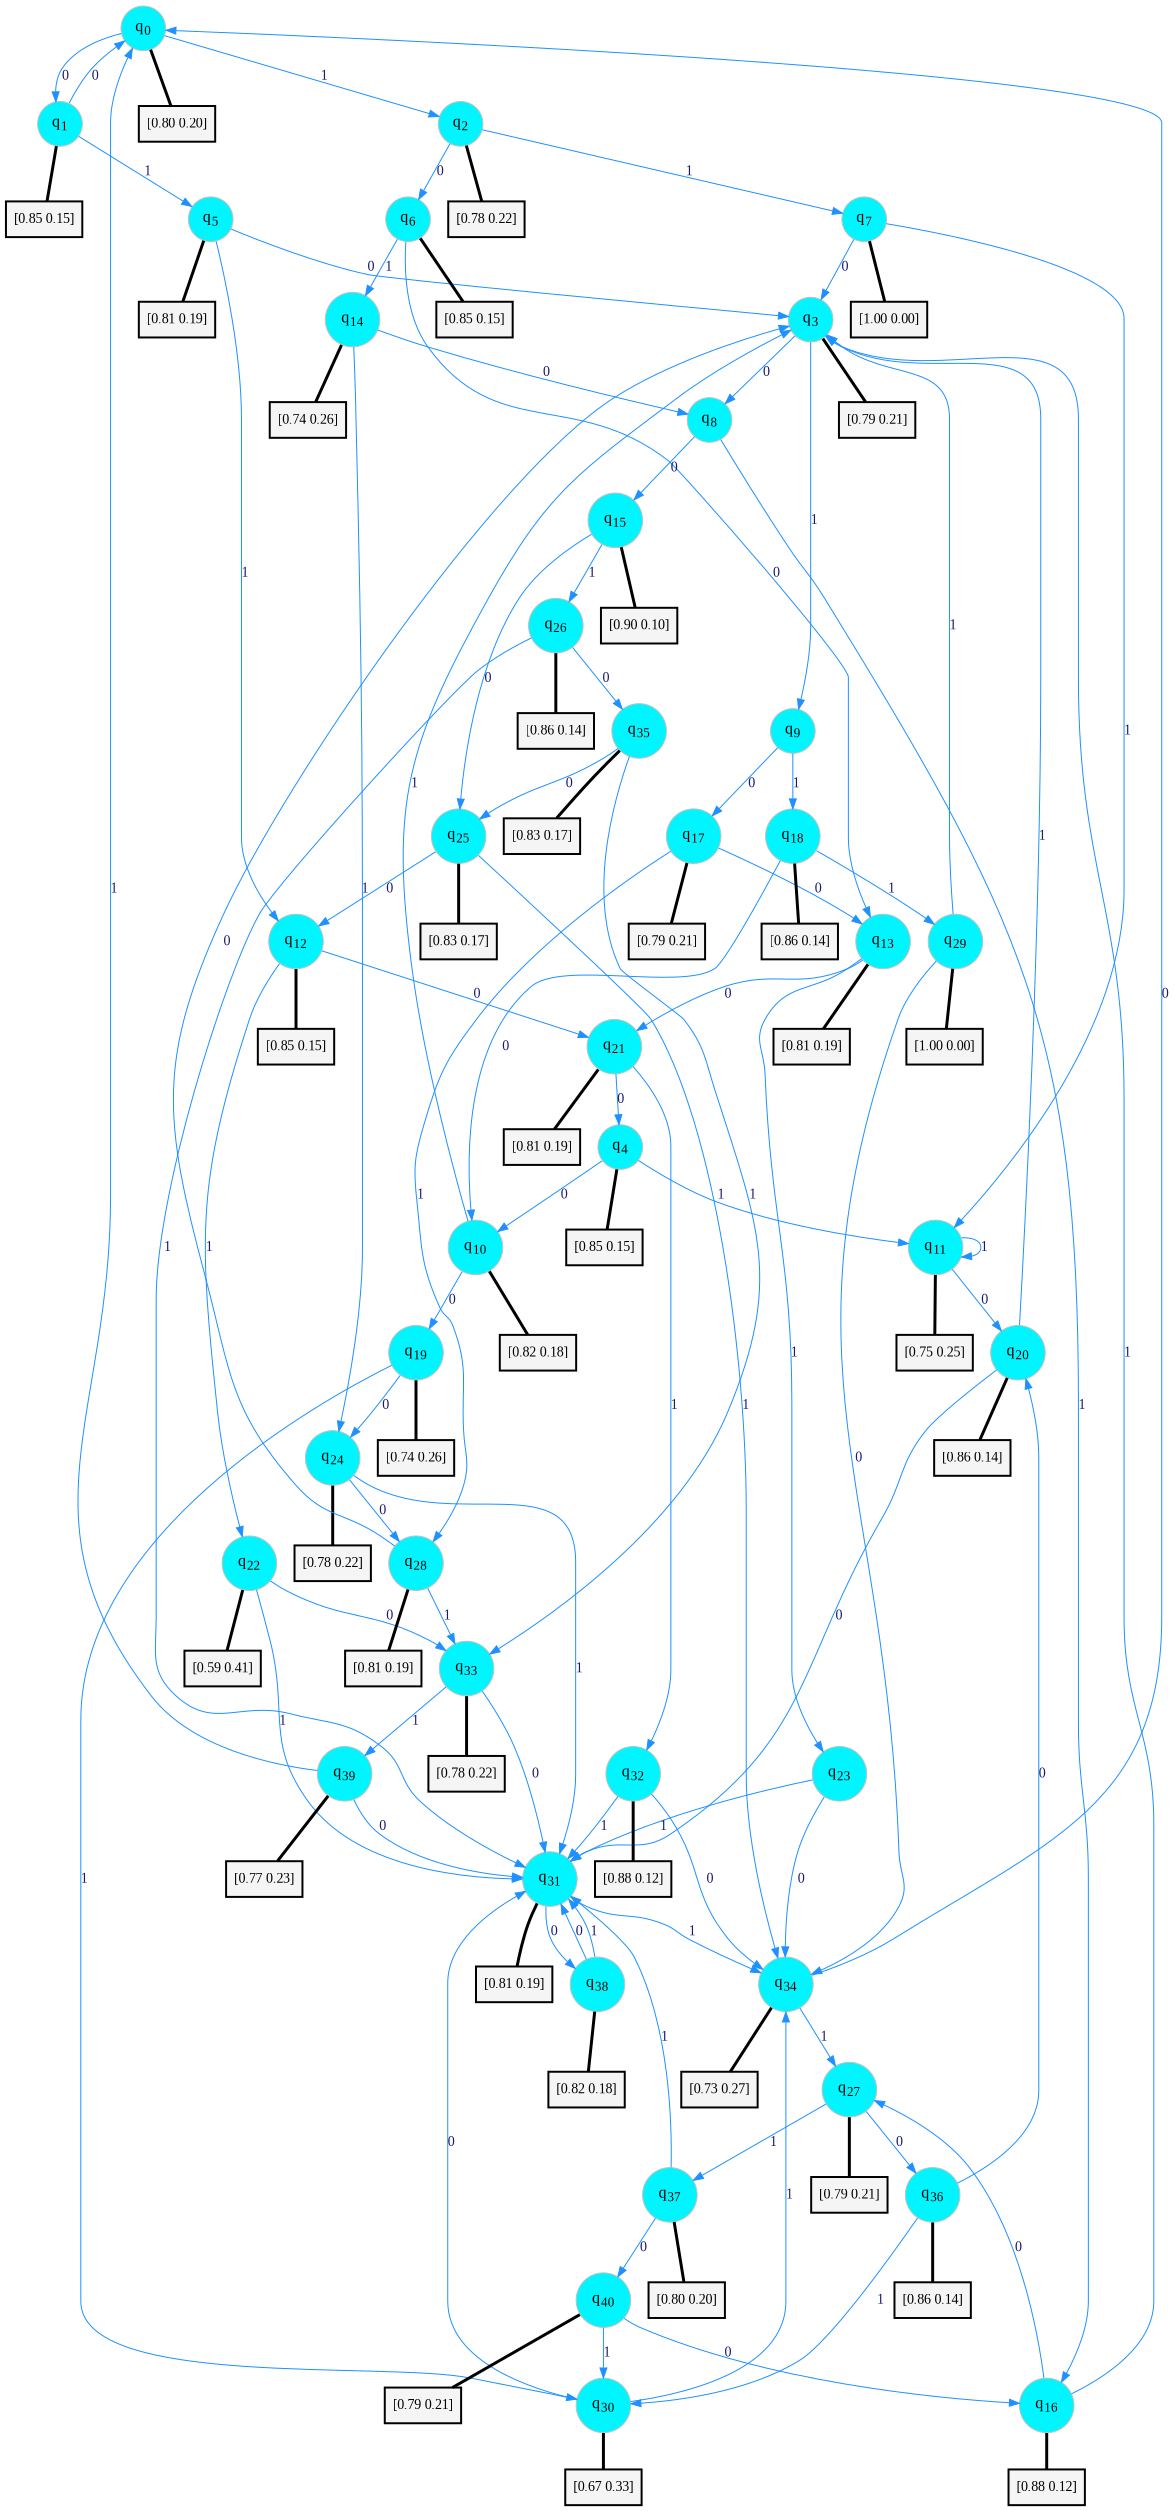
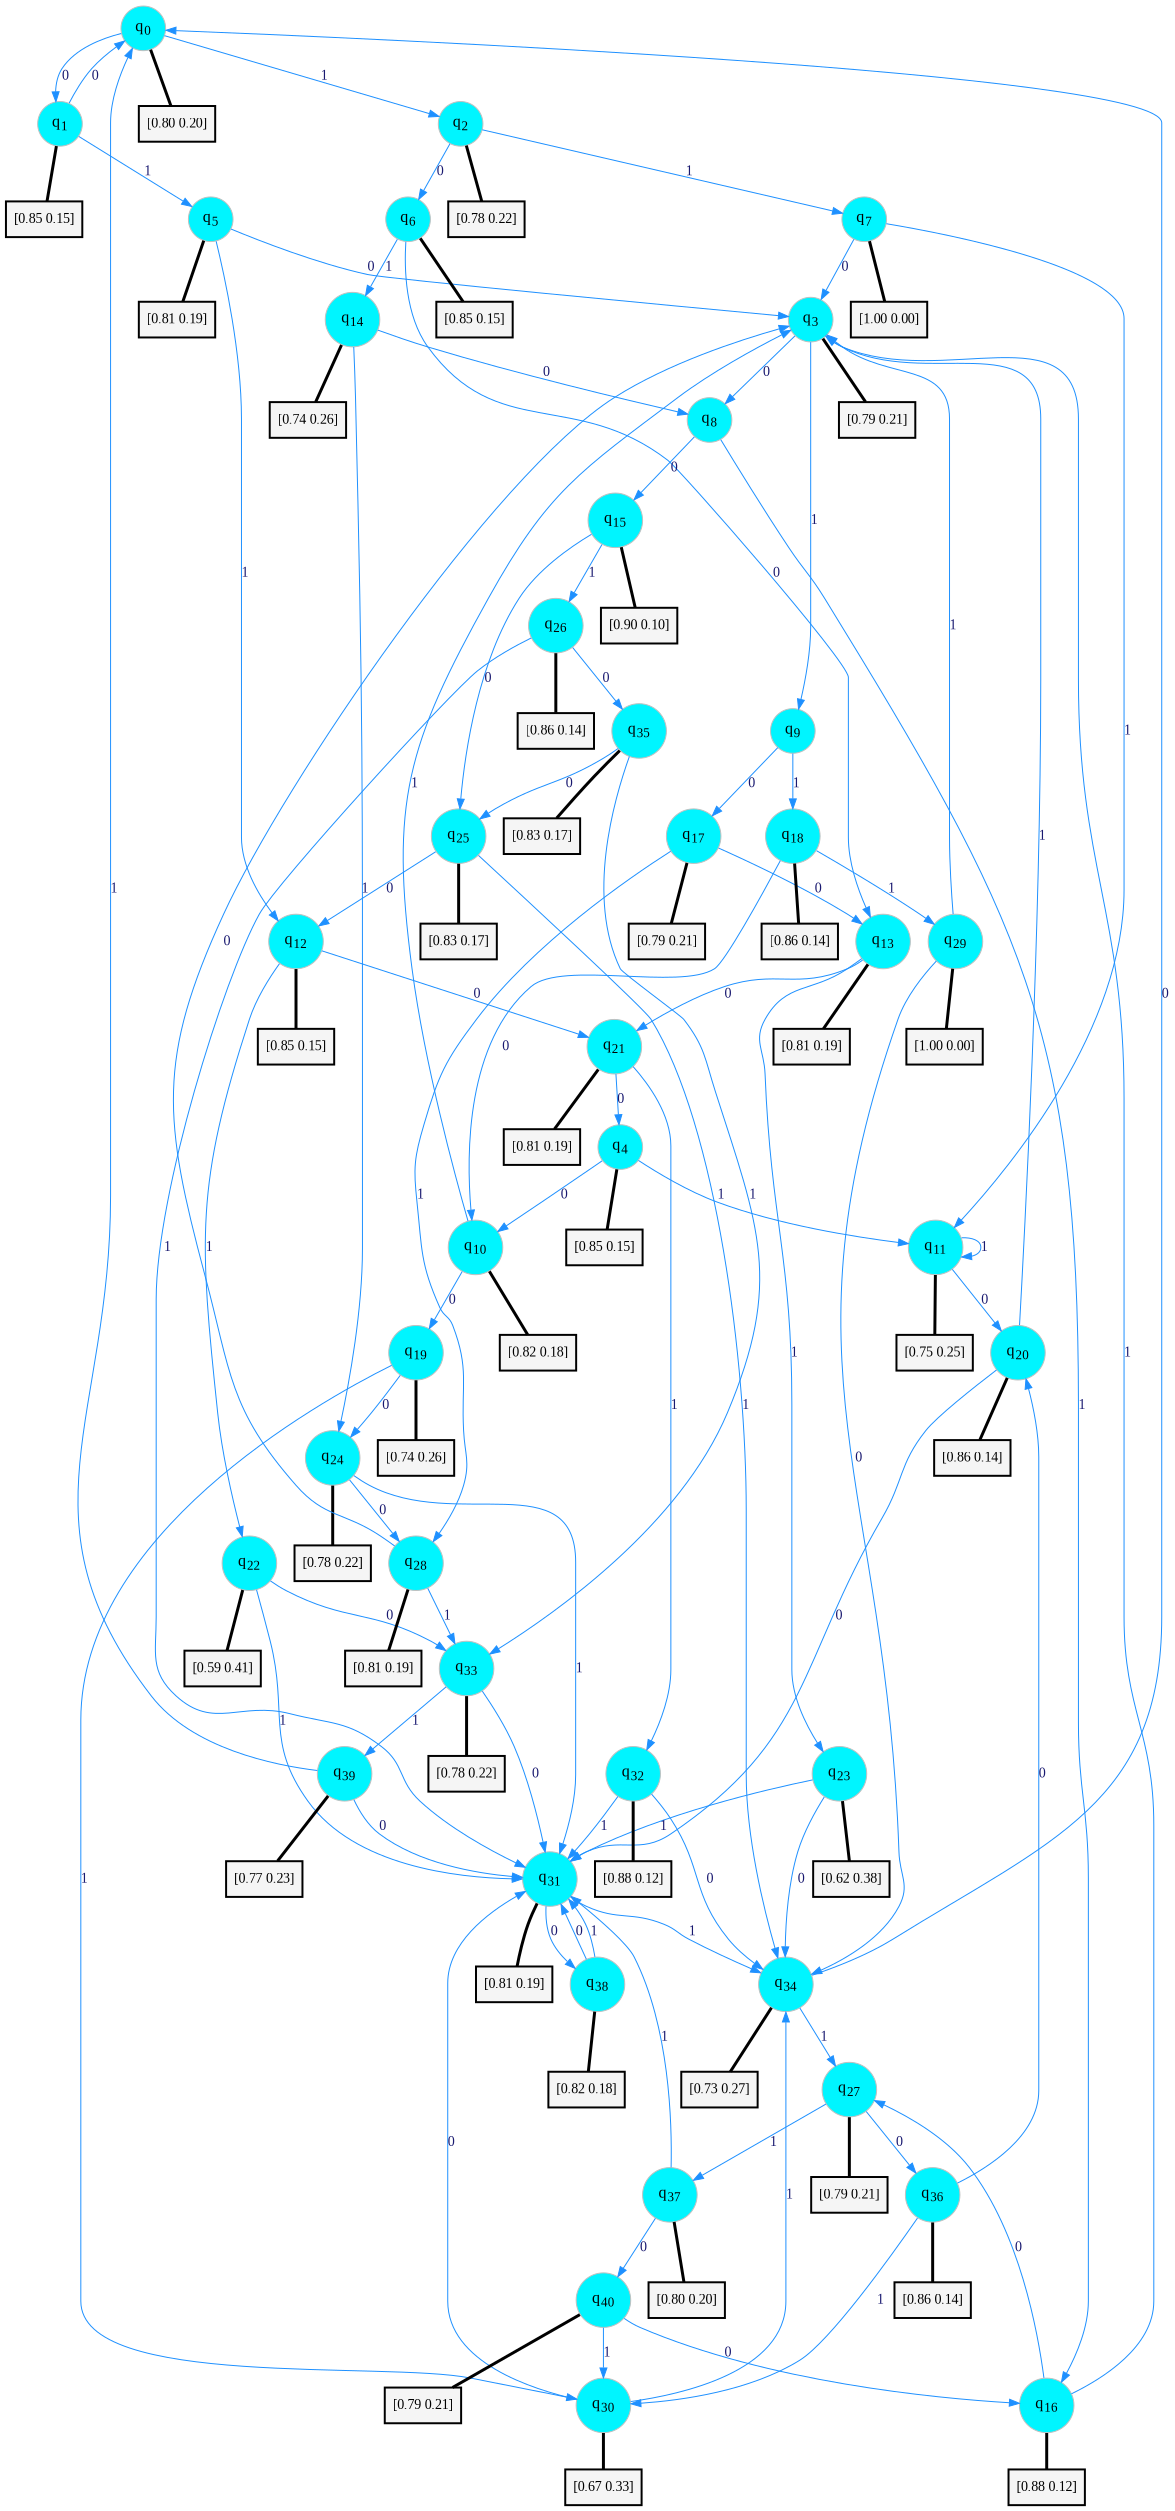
none -> (851, 1879)
